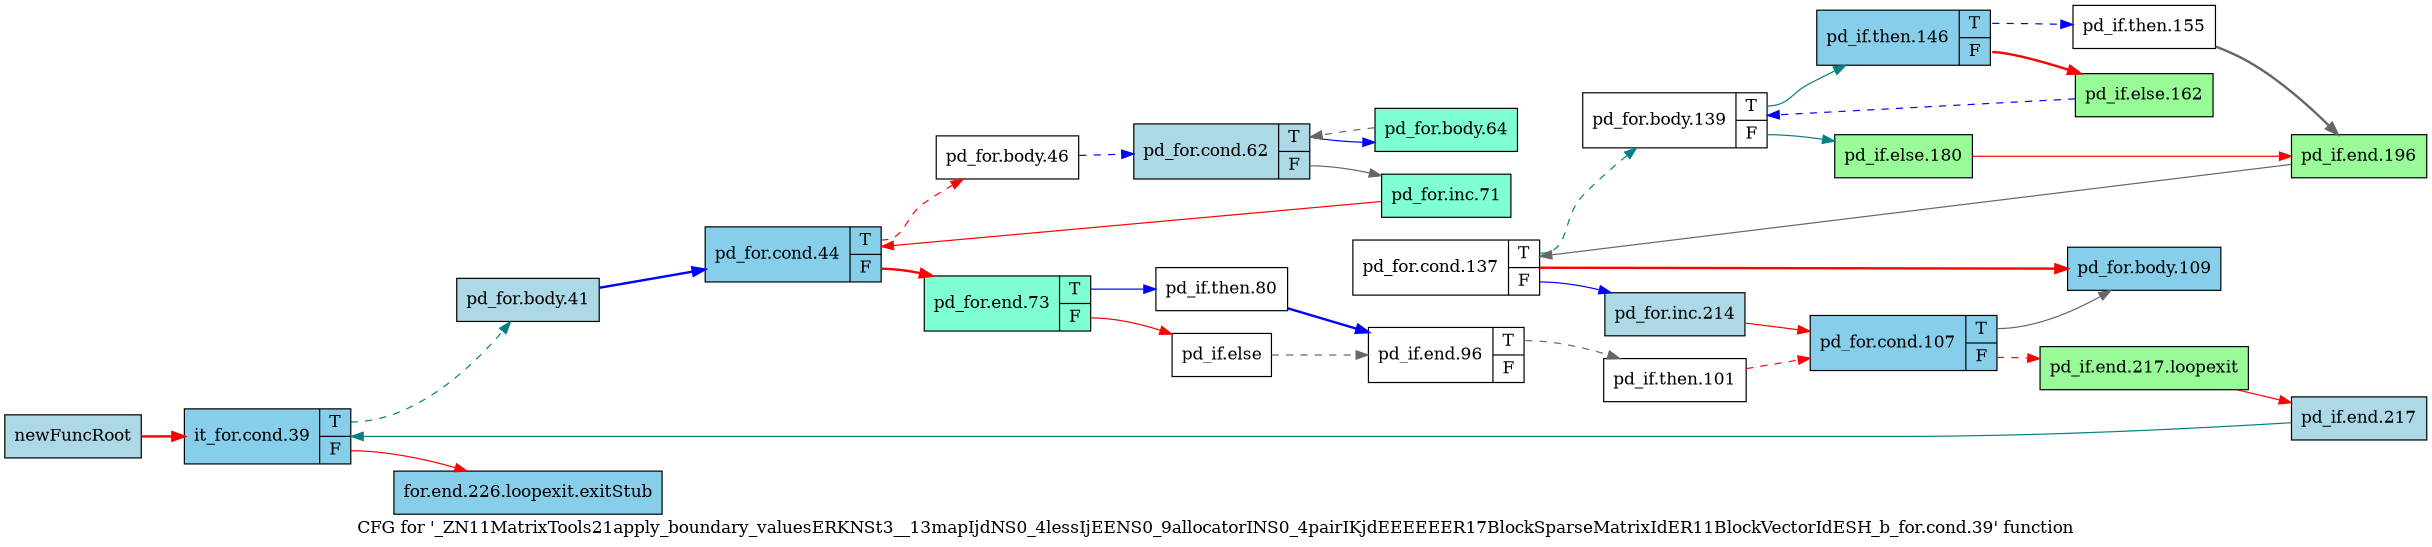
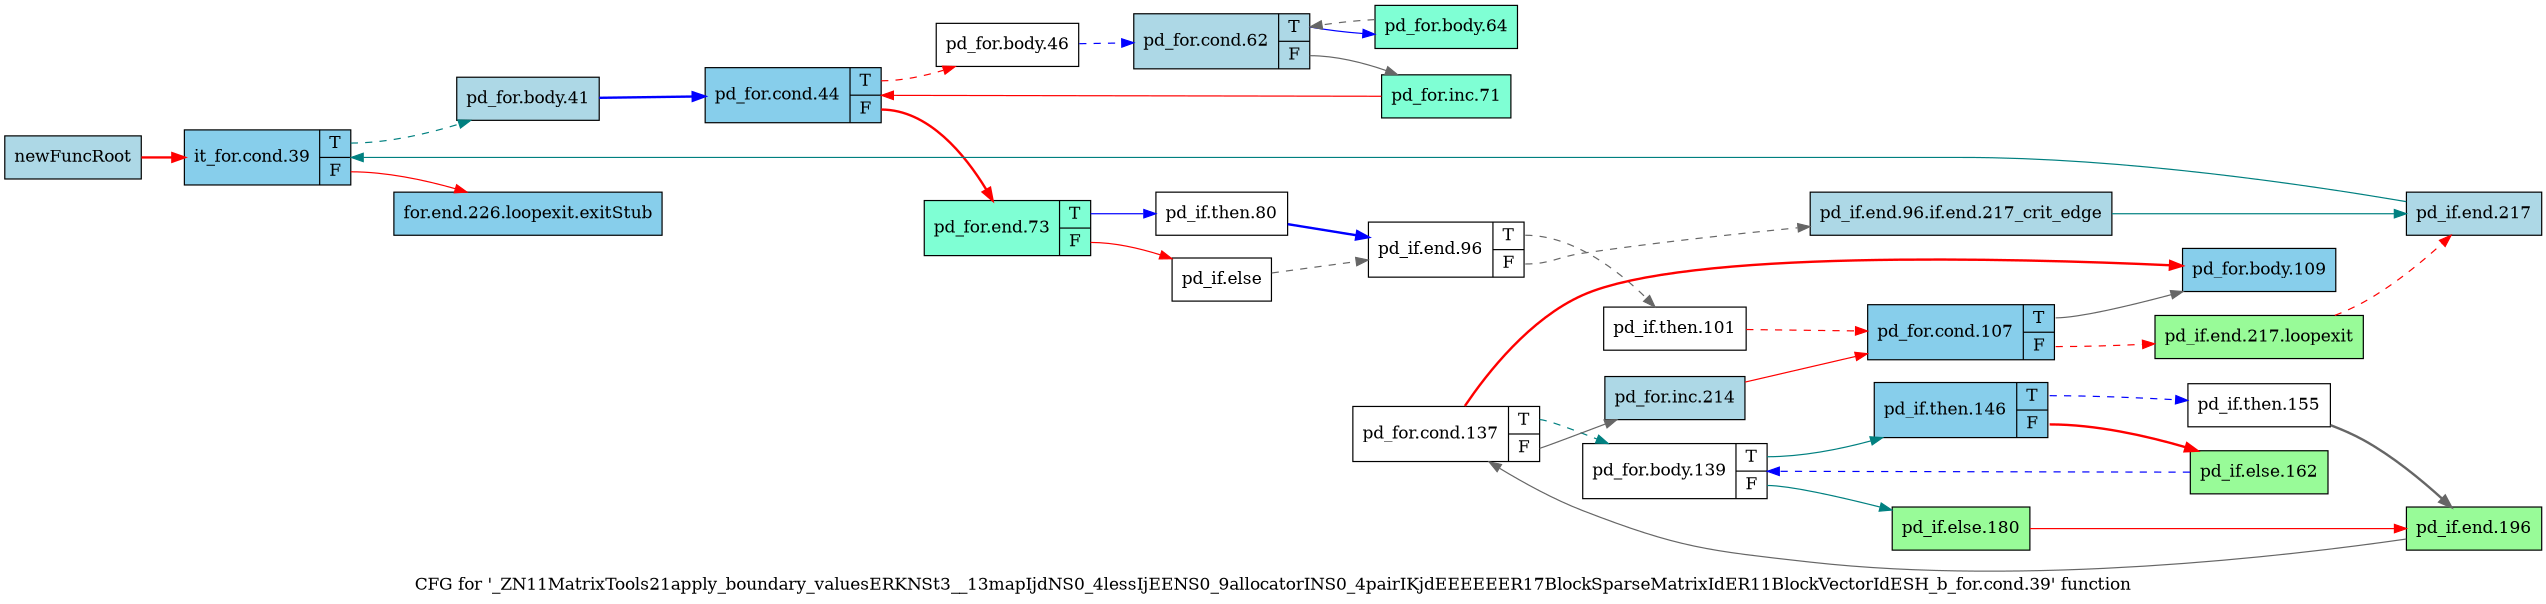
none -> (1961, 214)
(1570, 284) -> (1571, 437)
(2258, 395) -> (2392, 284)
